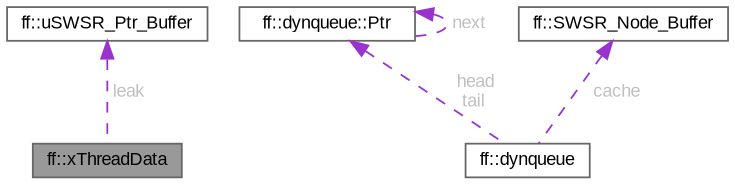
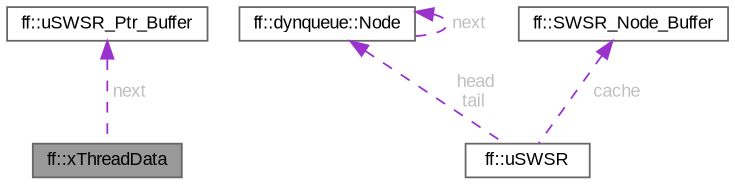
(327, 24) -> (327, 24)
(127, 92) -> (127, 92)
(528, 161) -> (528, 161)
